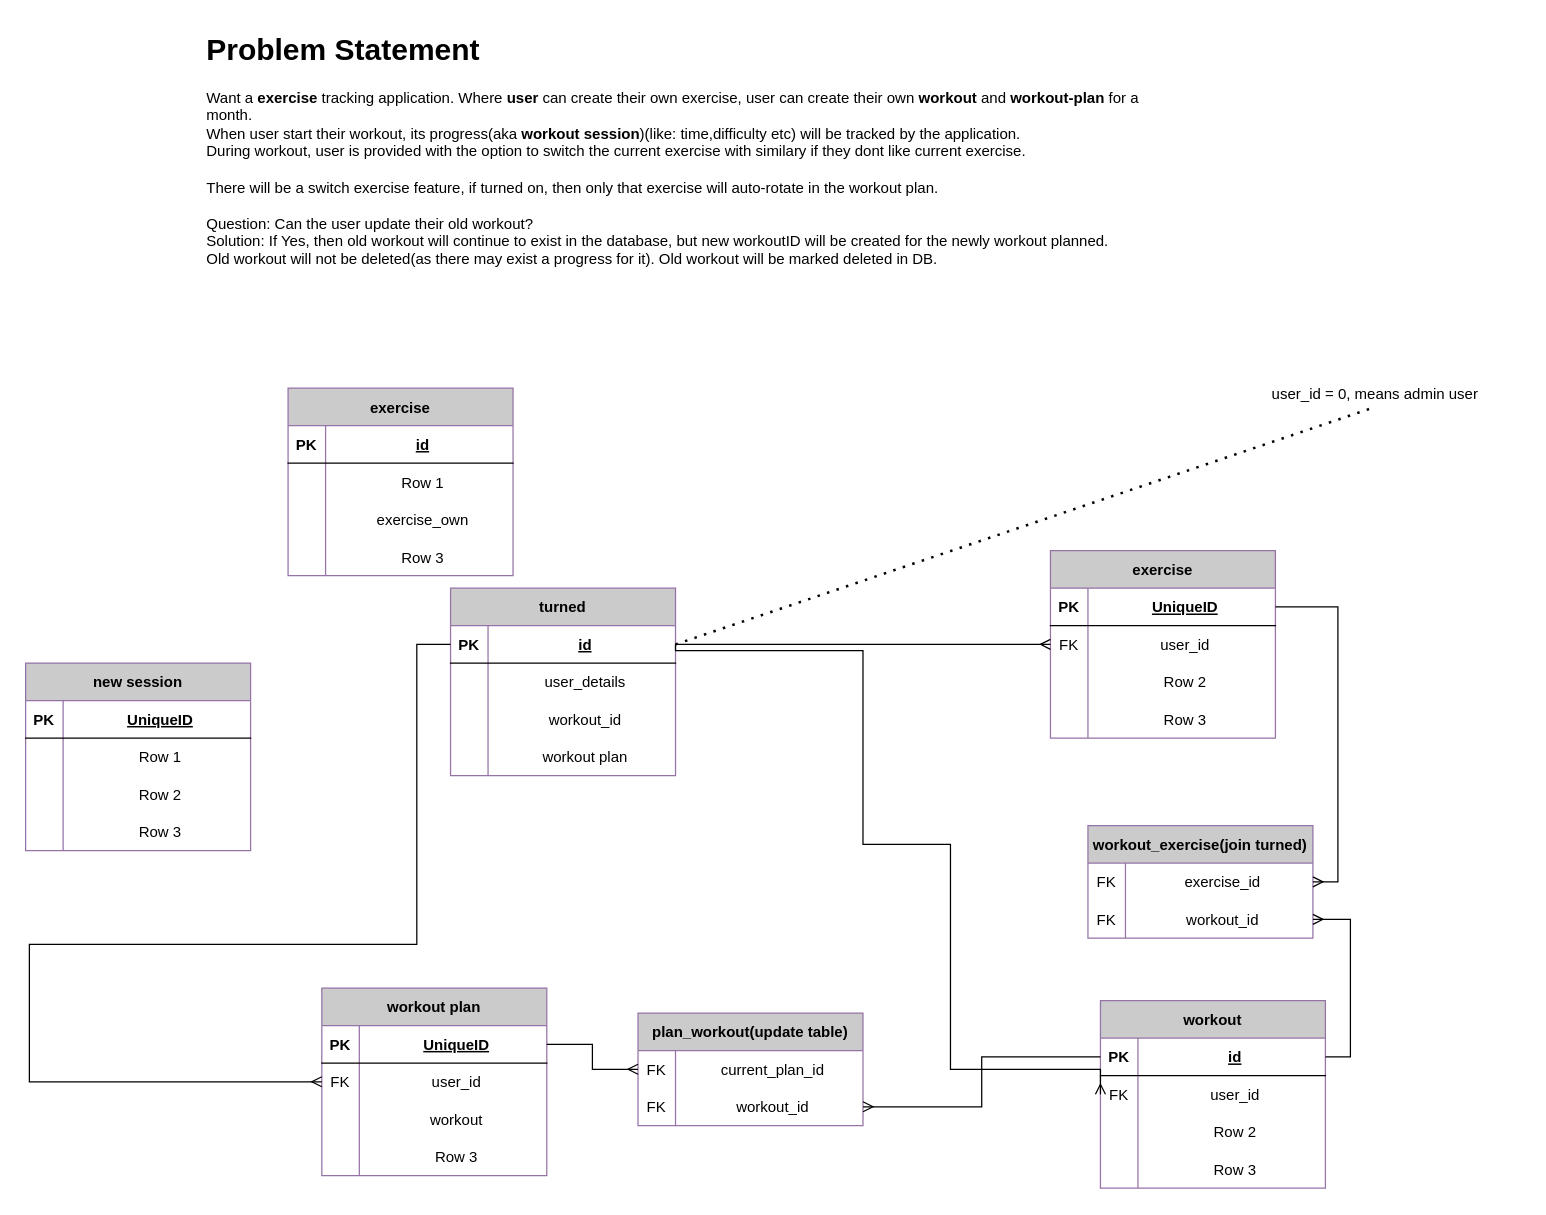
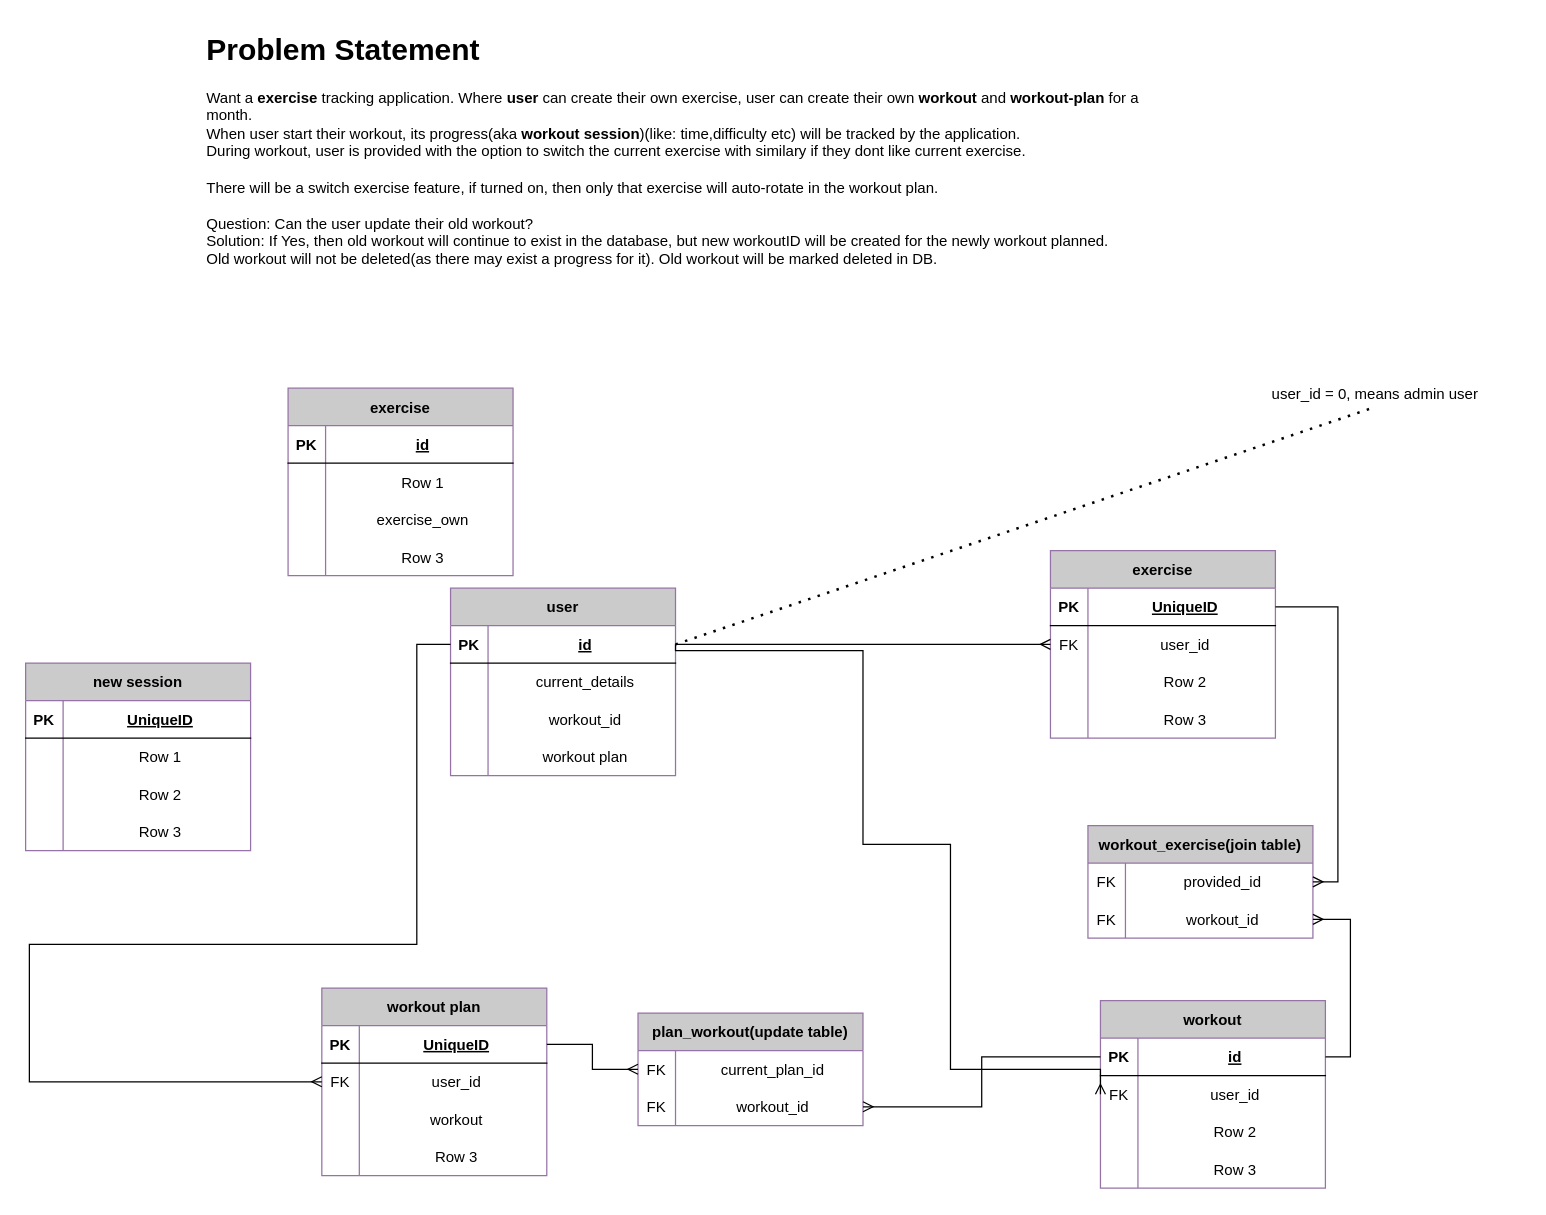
(563, 608) -> (563, 608)
(585, 683) -> (585, 683)
(1200, 845) -> (1200, 845)
(1223, 883) -> (1223, 883)
